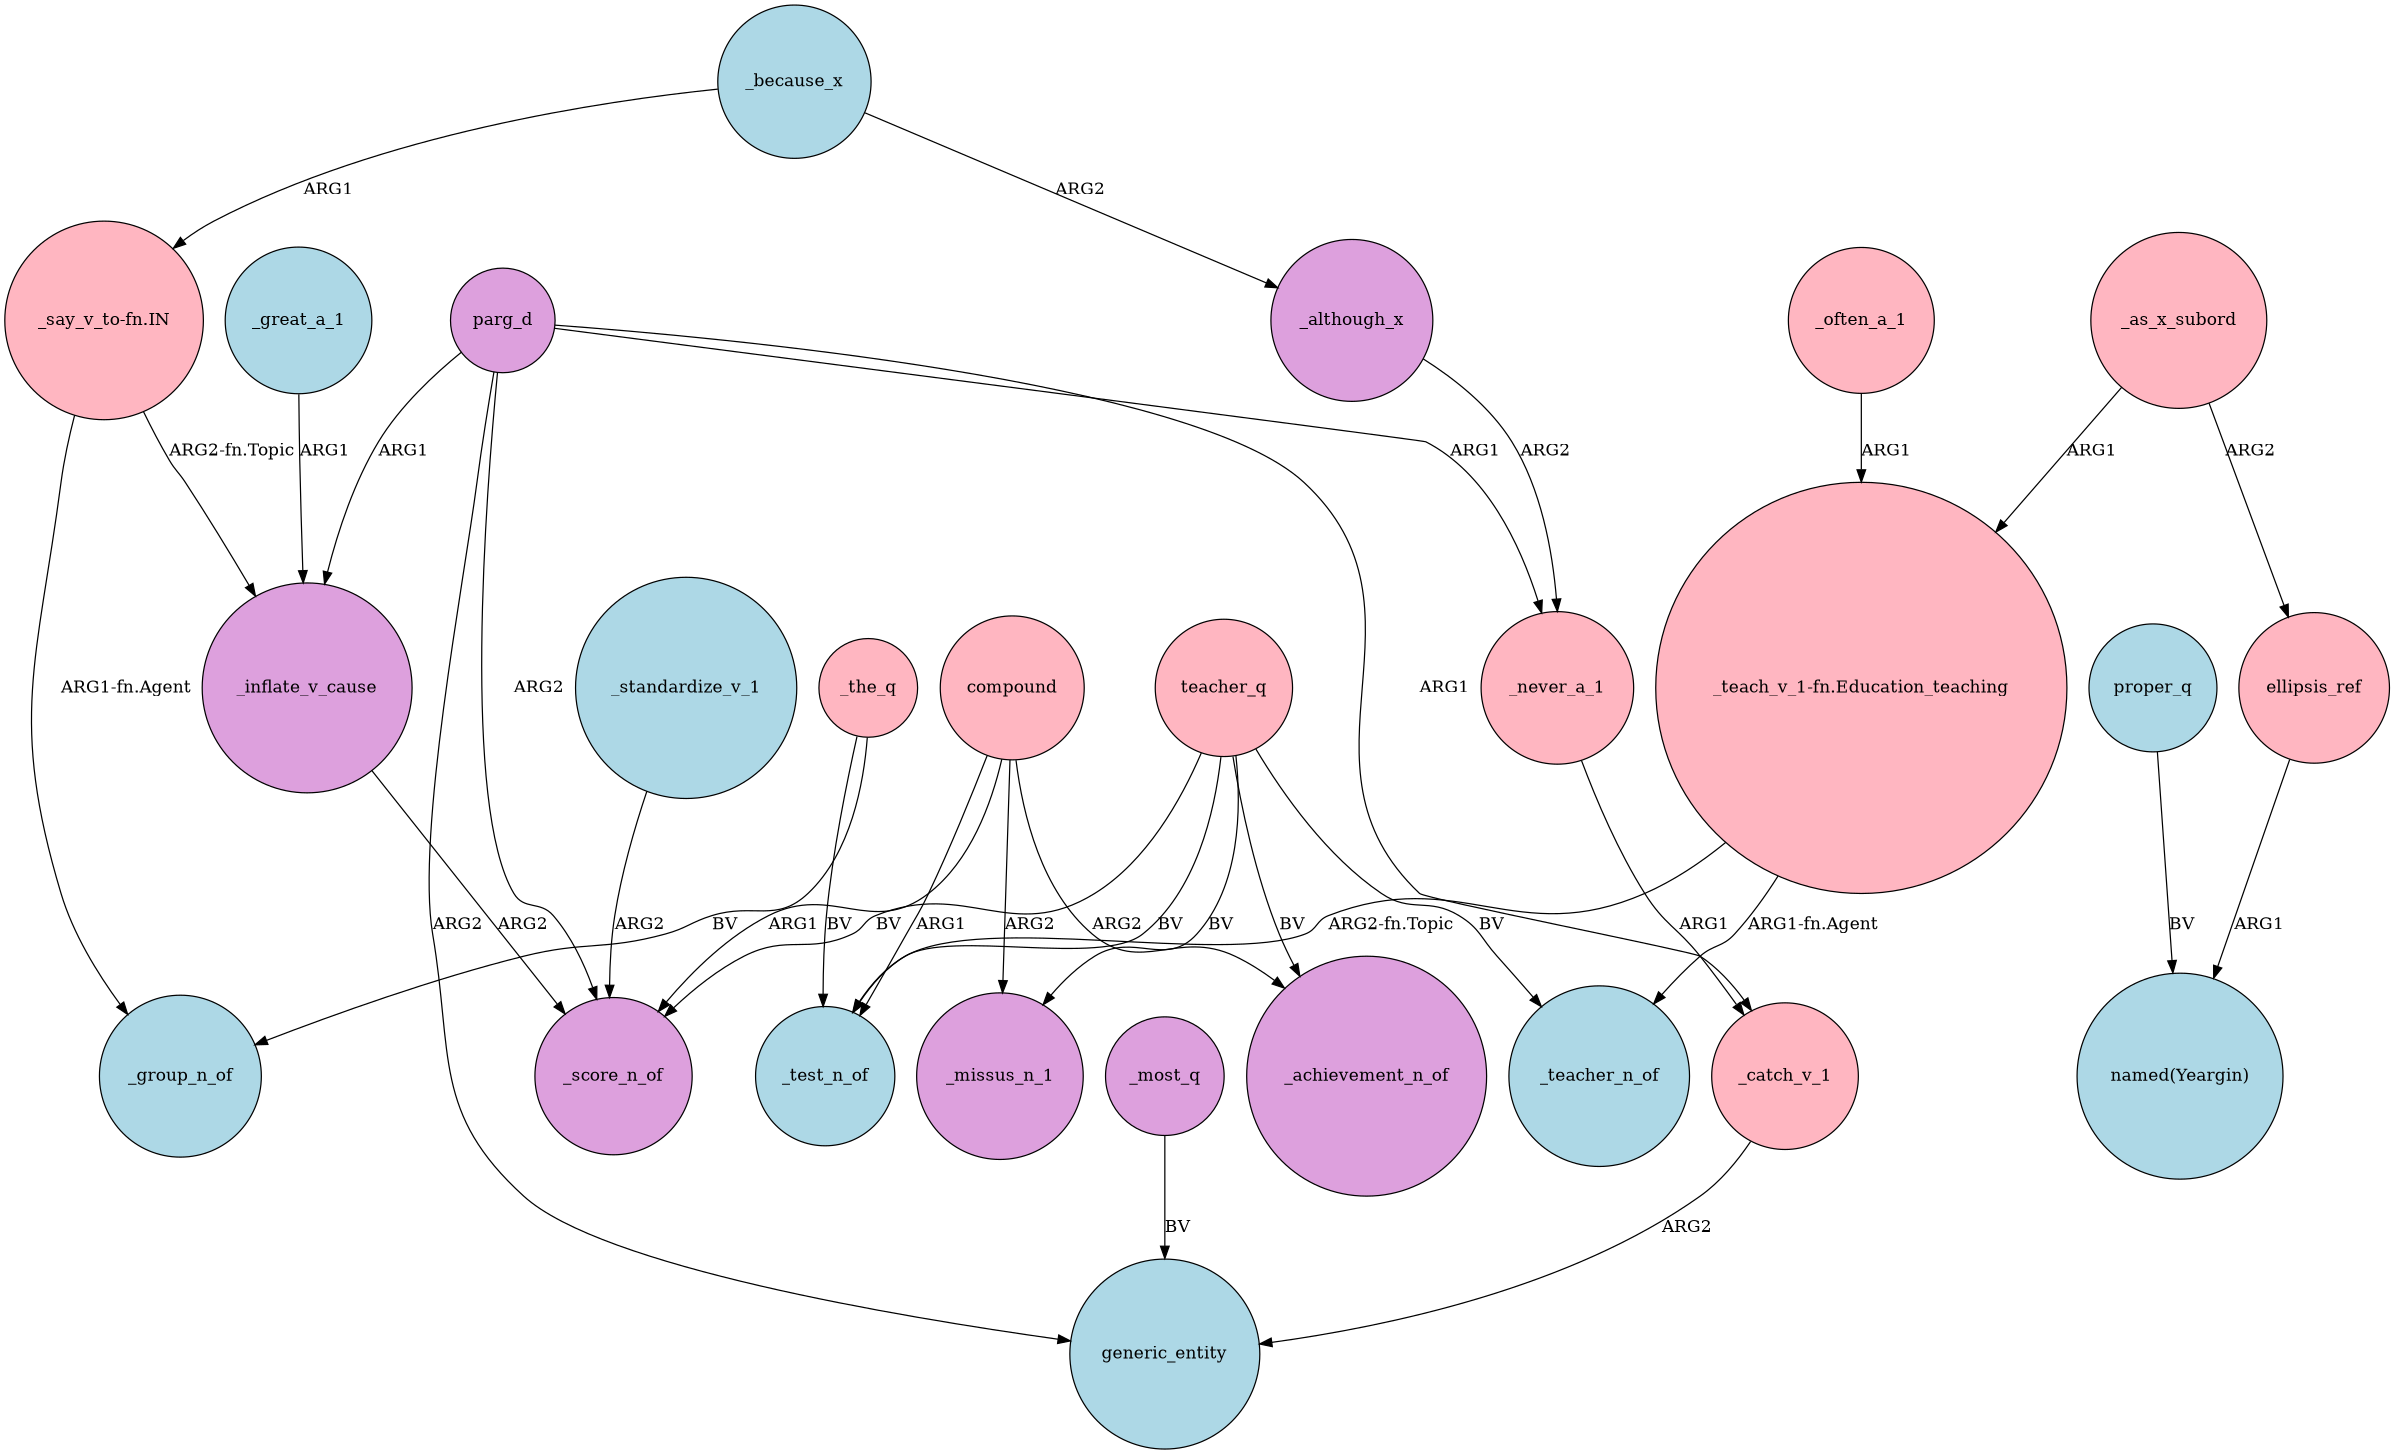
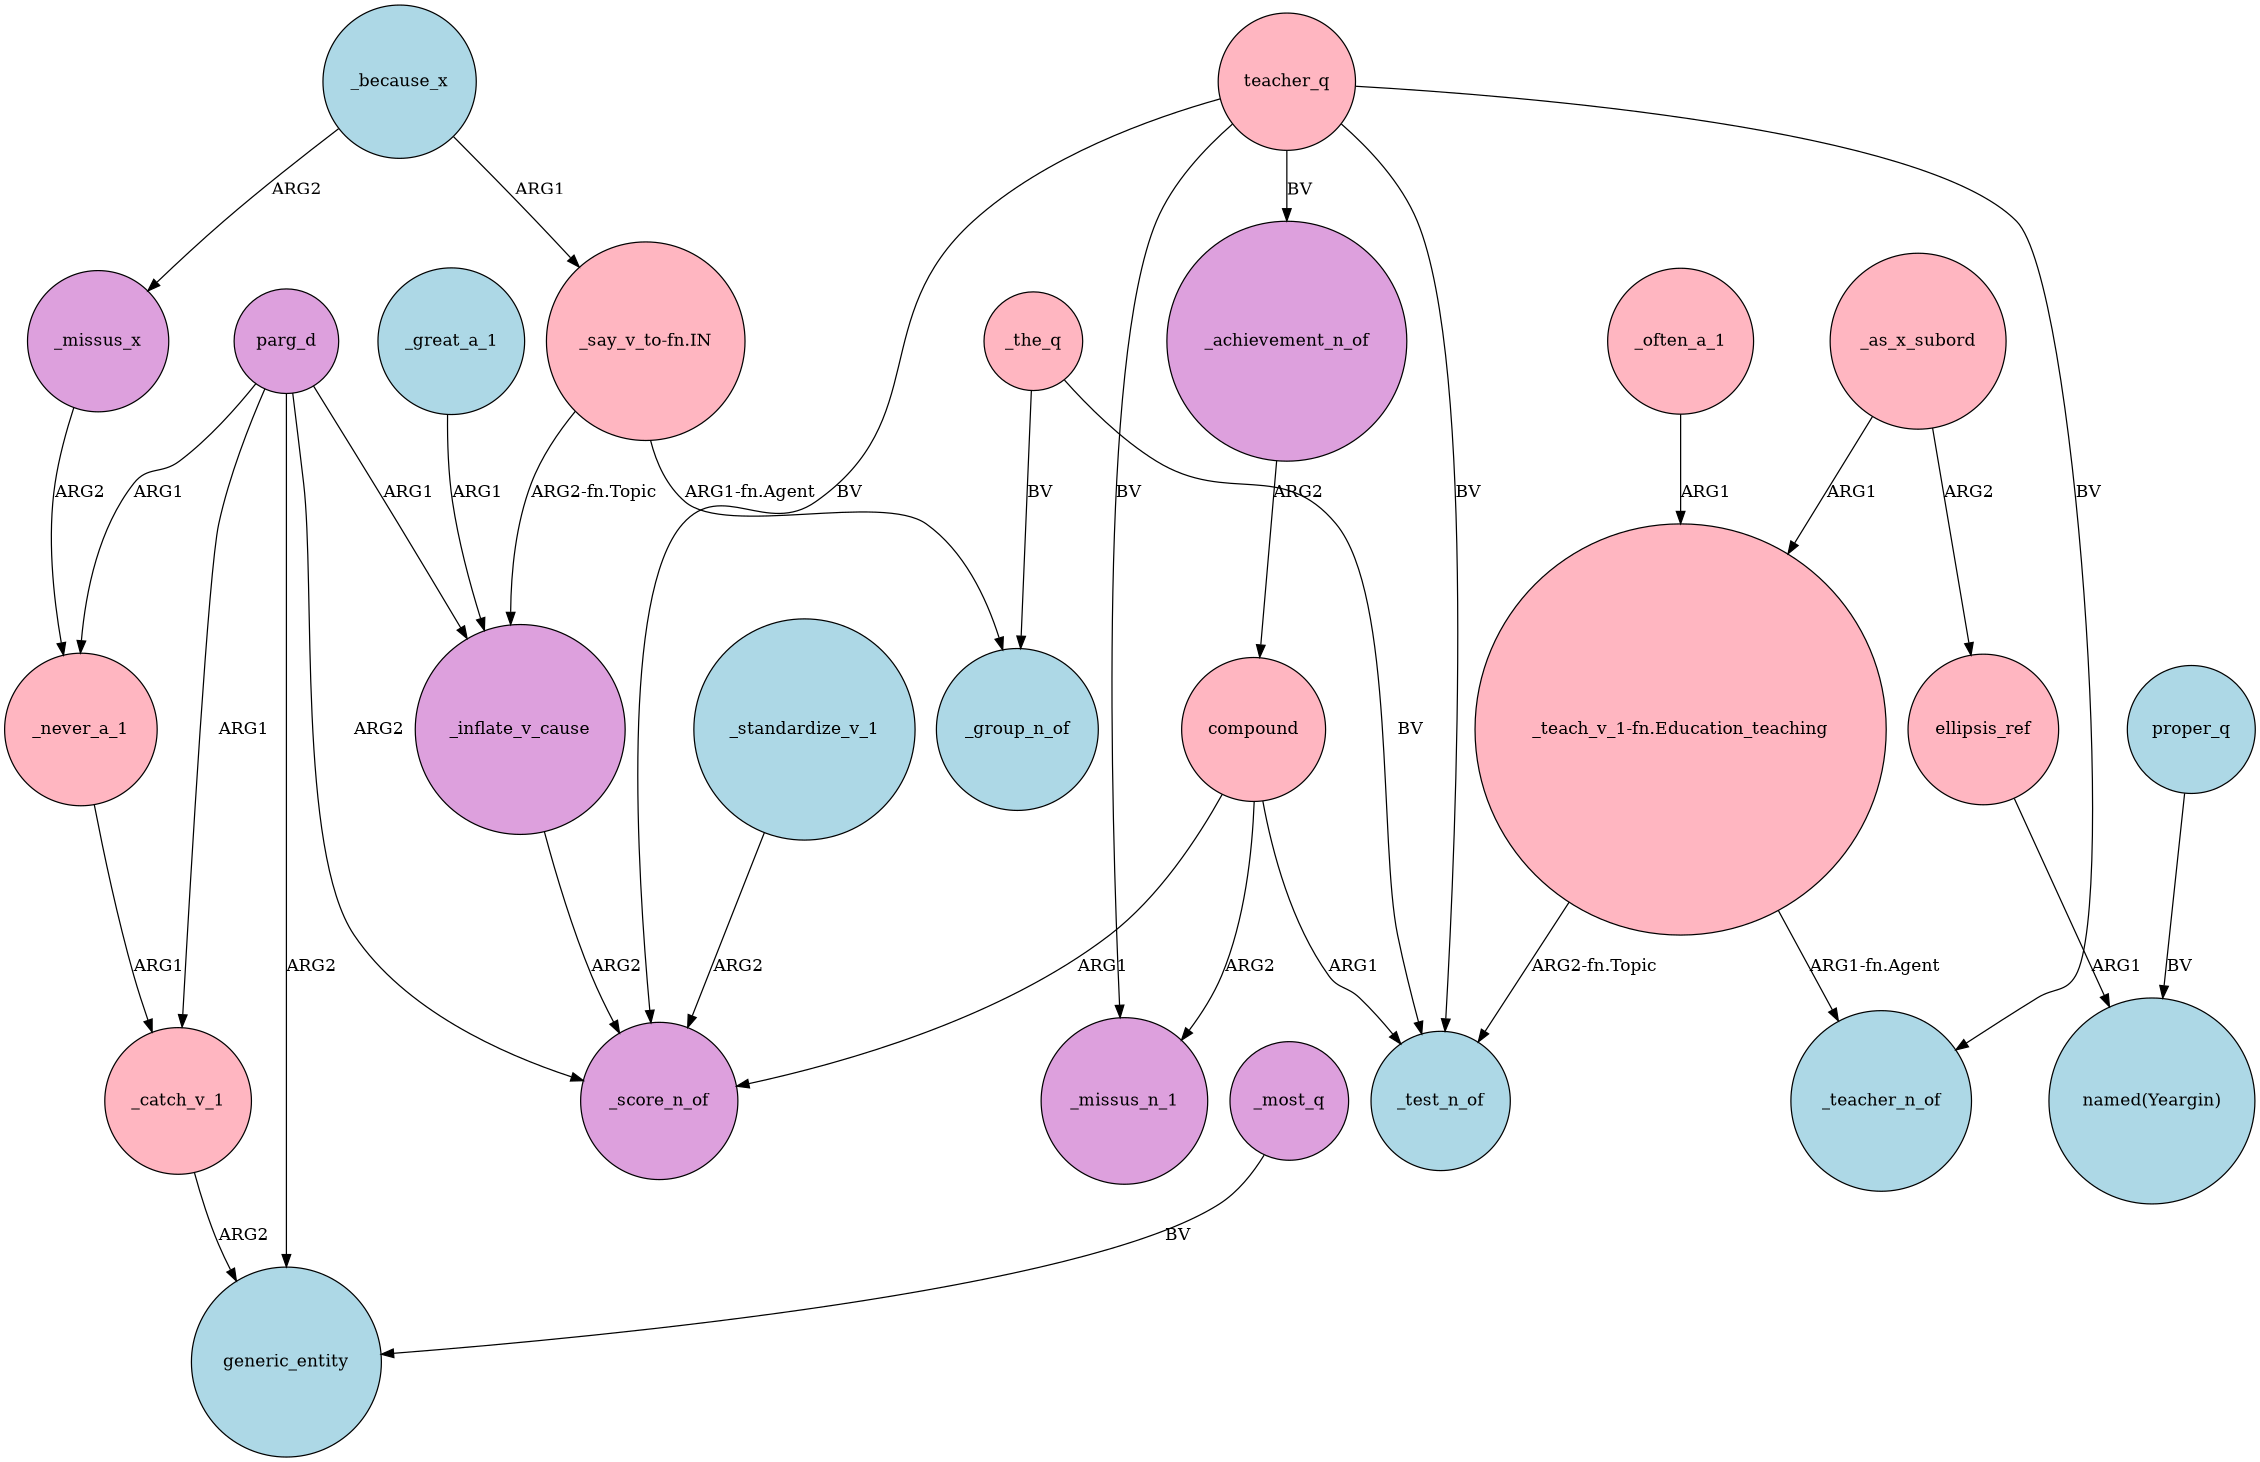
(1352, 320) -> (98, 341)
(1086, 928) -> (1269, 553)
